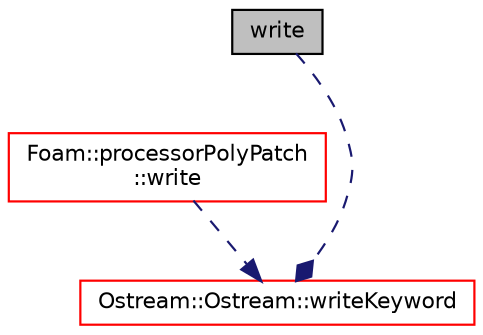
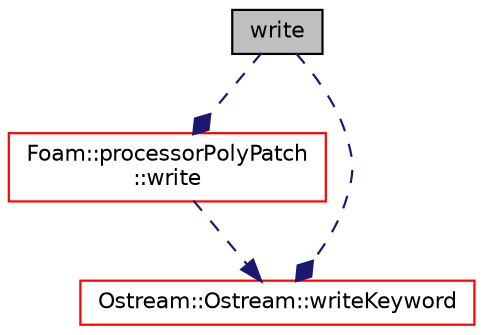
none -> (236, 83)
